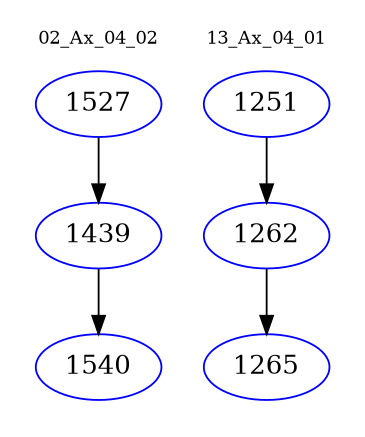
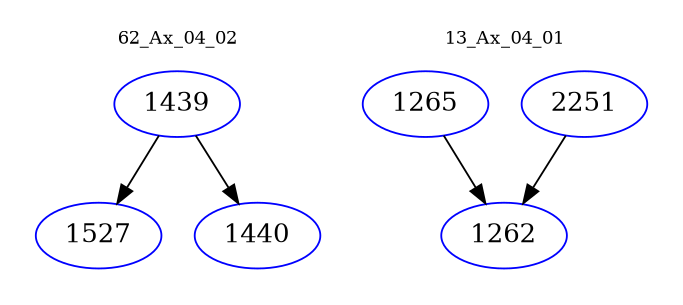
(99, 39) -> (178, 39)
(267, 104) -> (584, 104)
(99, 161) -> (143, 162)
(267, 292) -> (460, 162)
(99, 367) -> (258, 236)
